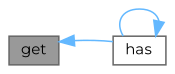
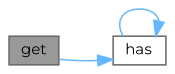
(94, 40) -> (78, 61)
